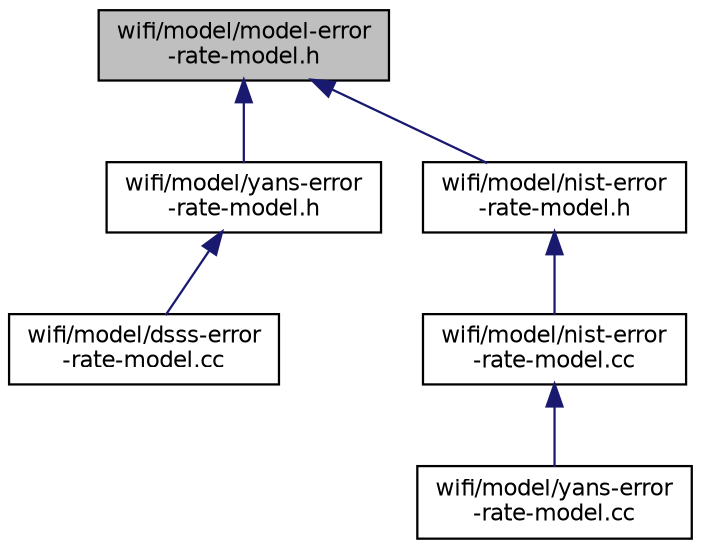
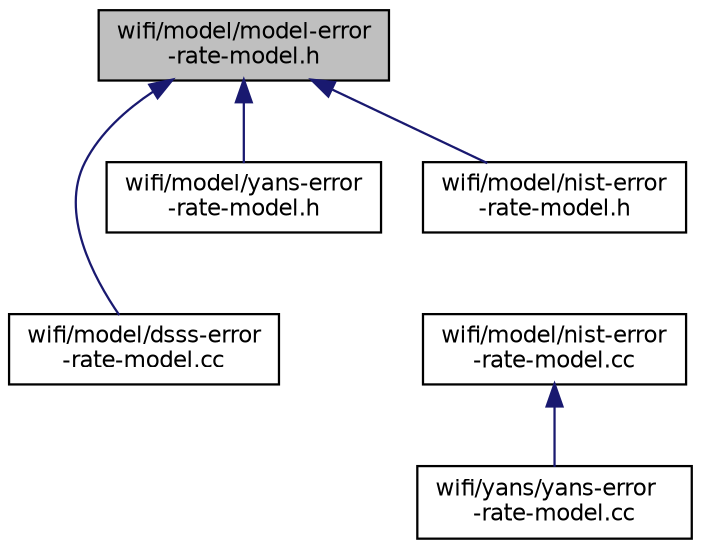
(187, 283) -> (77, 193)
(555, 285) -> none
(555, 502) -> (555, 502)
